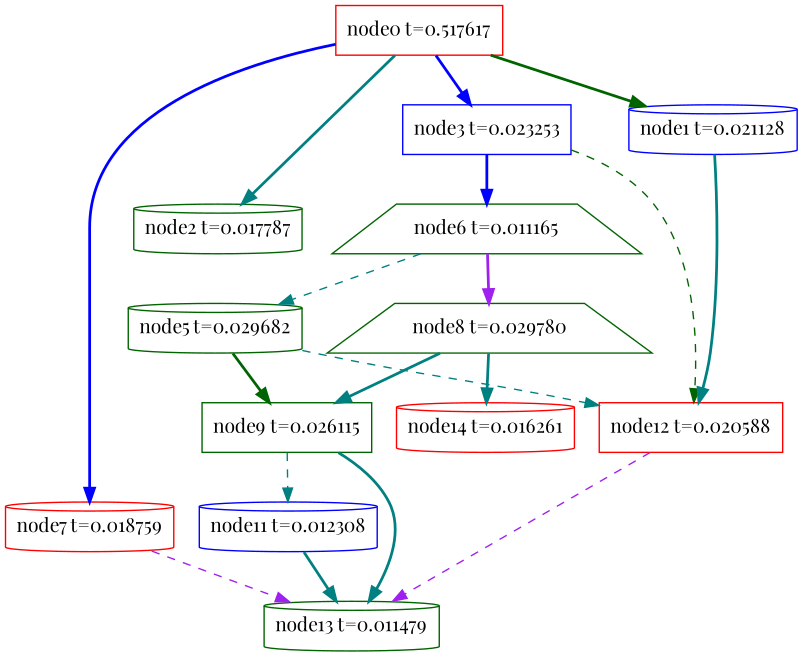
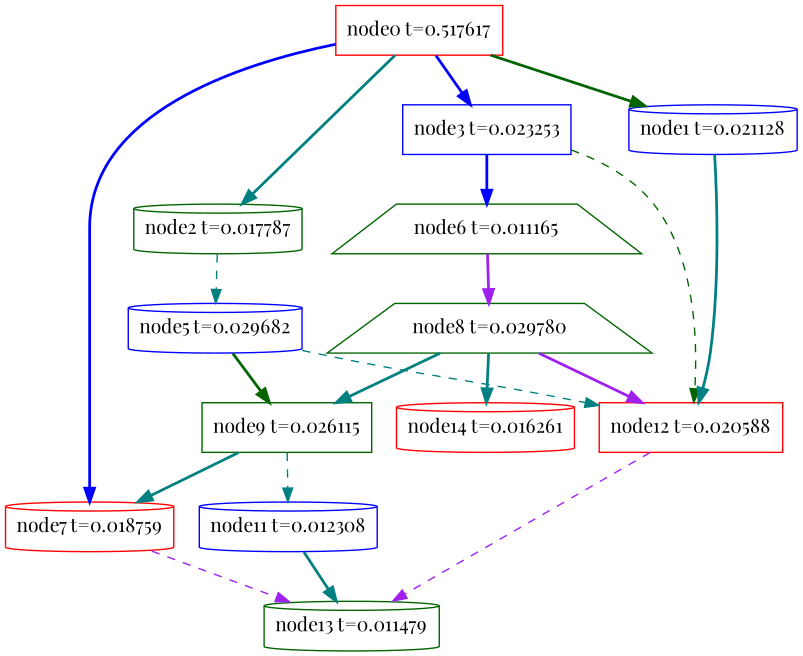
(357, 277) -> (217, 272)
(215, 328) -> (215, 328)
none -> (584, 375)
(393, 511) -> (195, 474)
